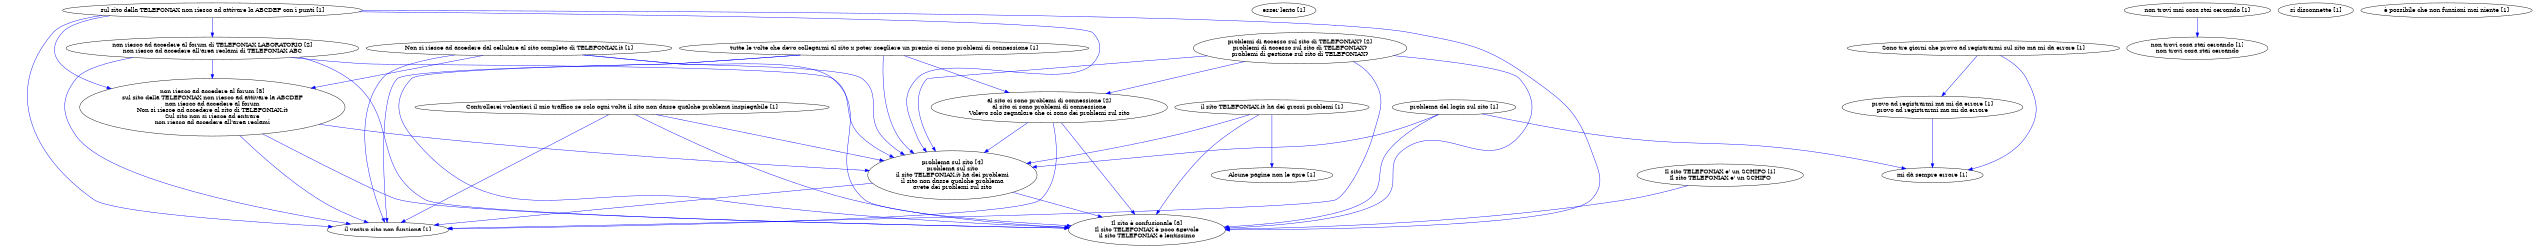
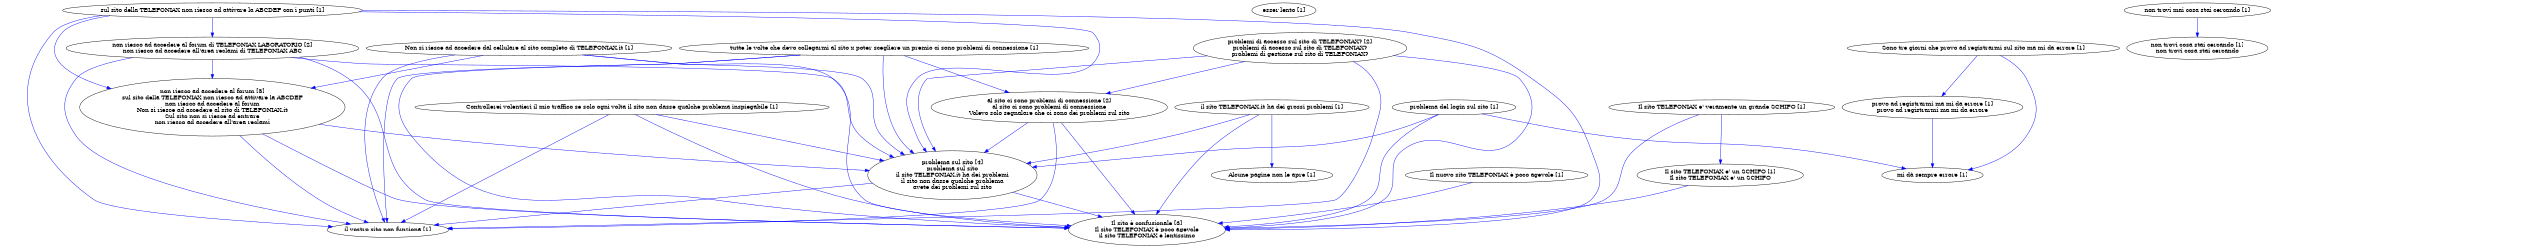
(2316, 10) -> none
(2447, 10) -> none
none -> (1722, 107)
none -> (1497, 175)
